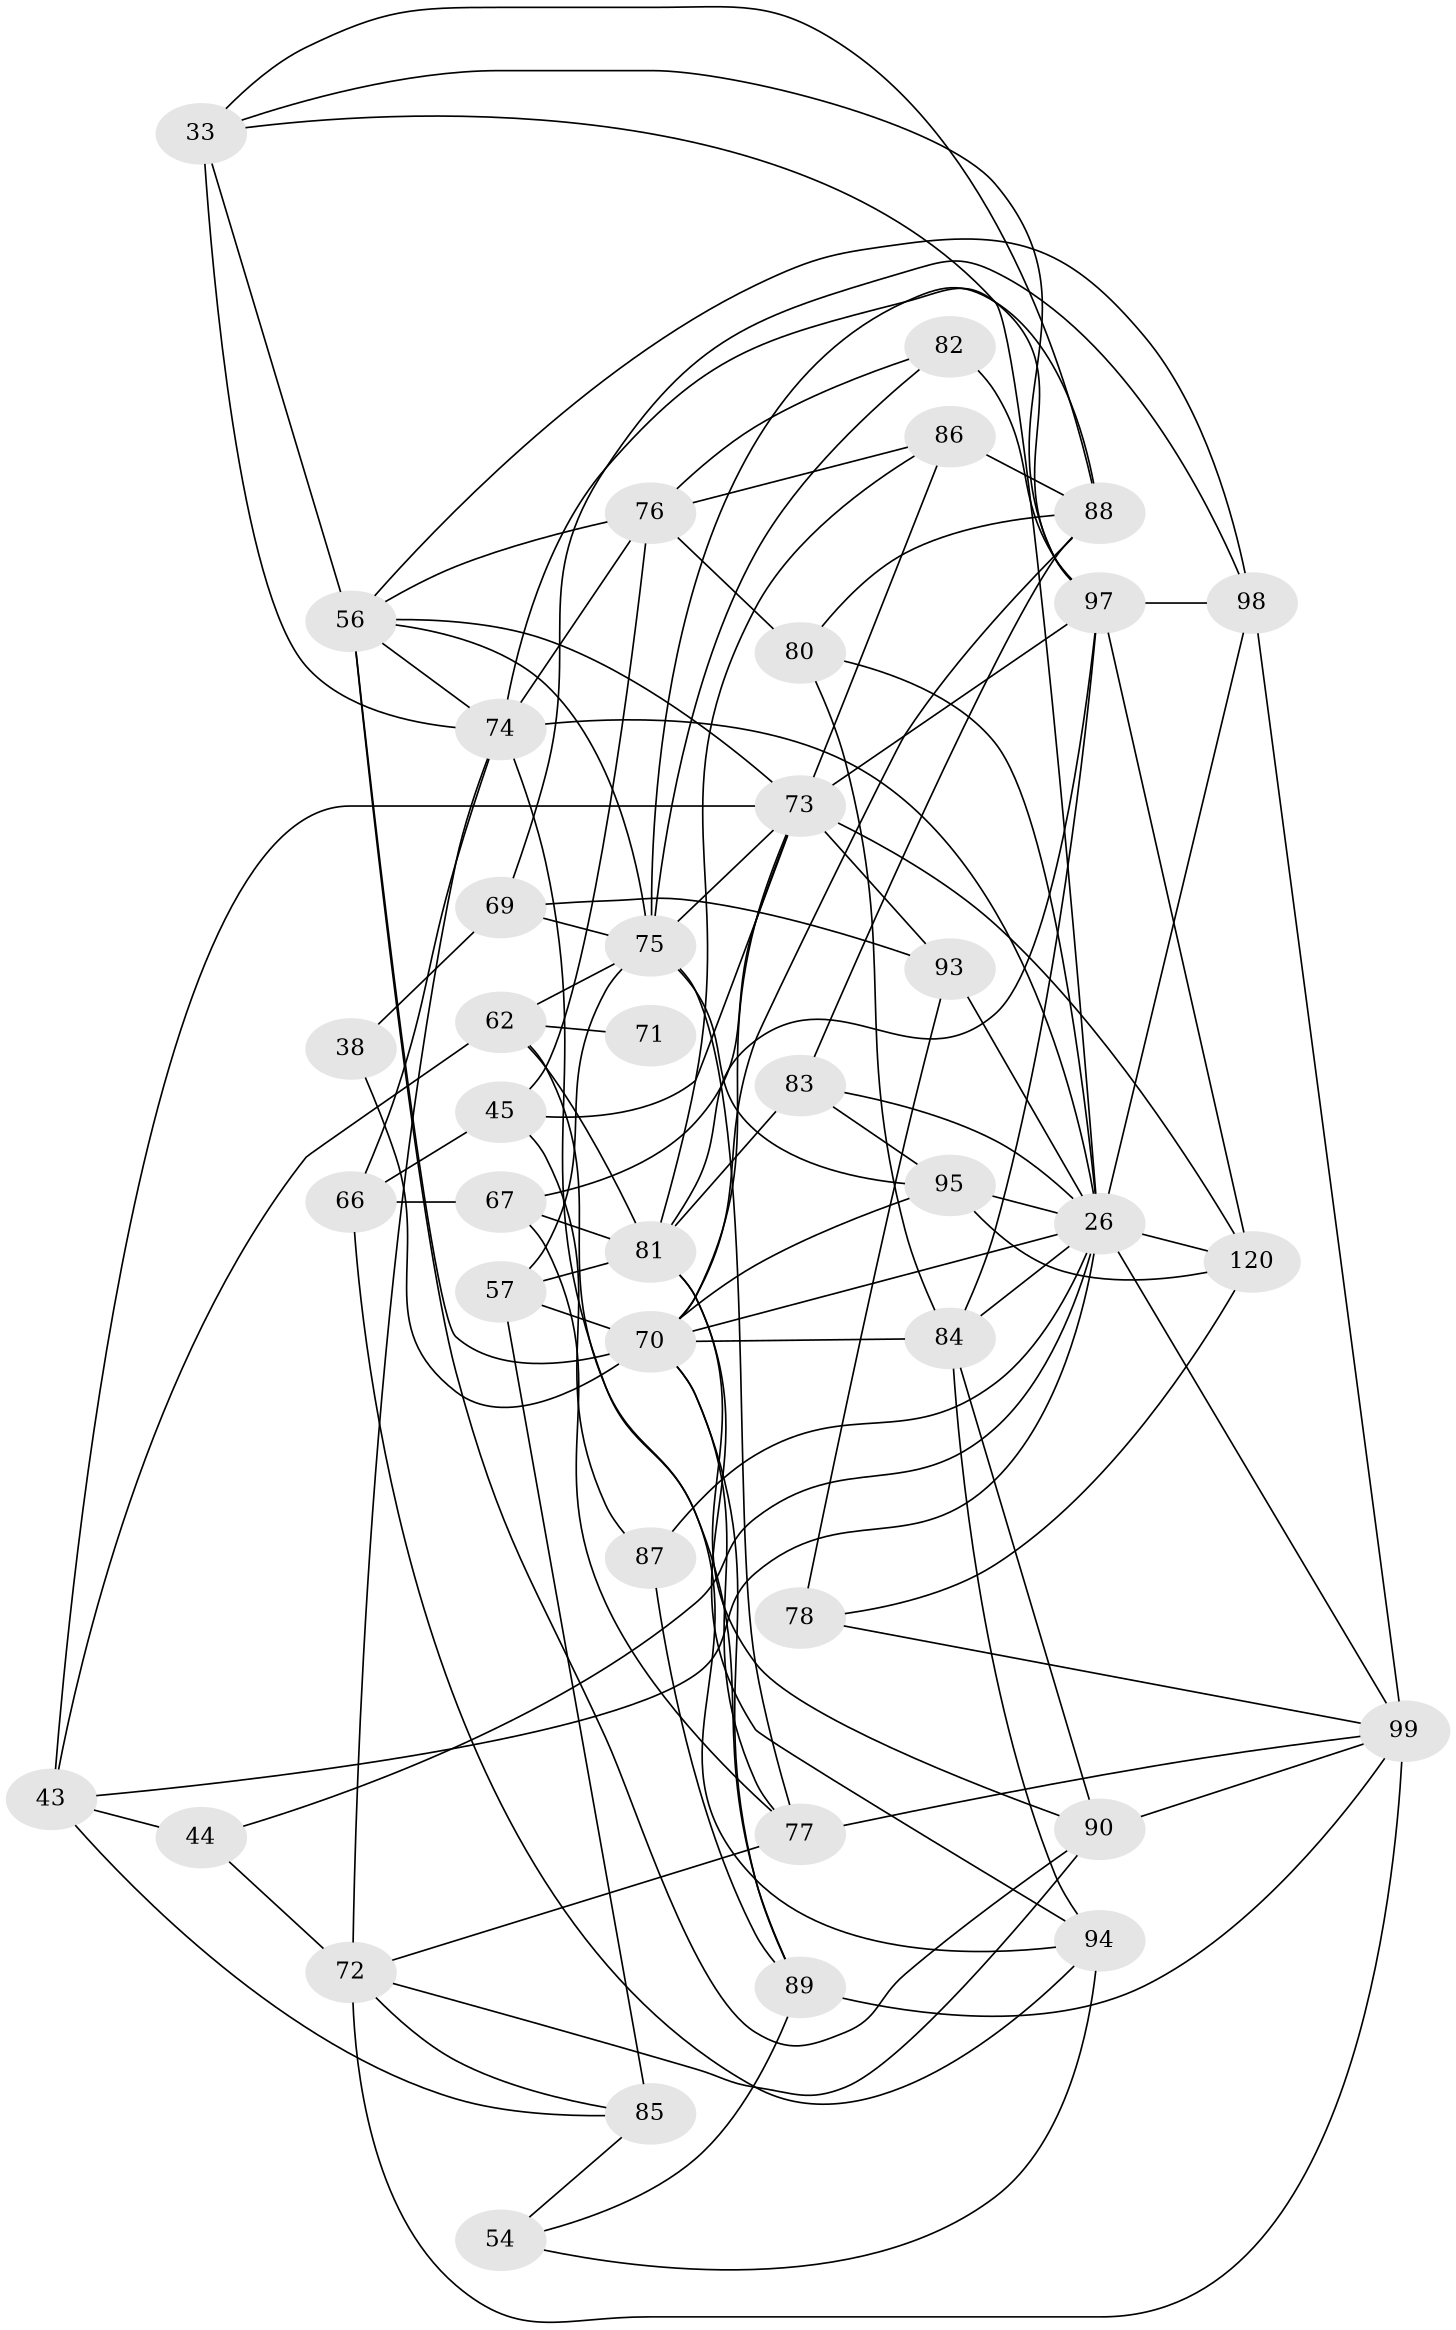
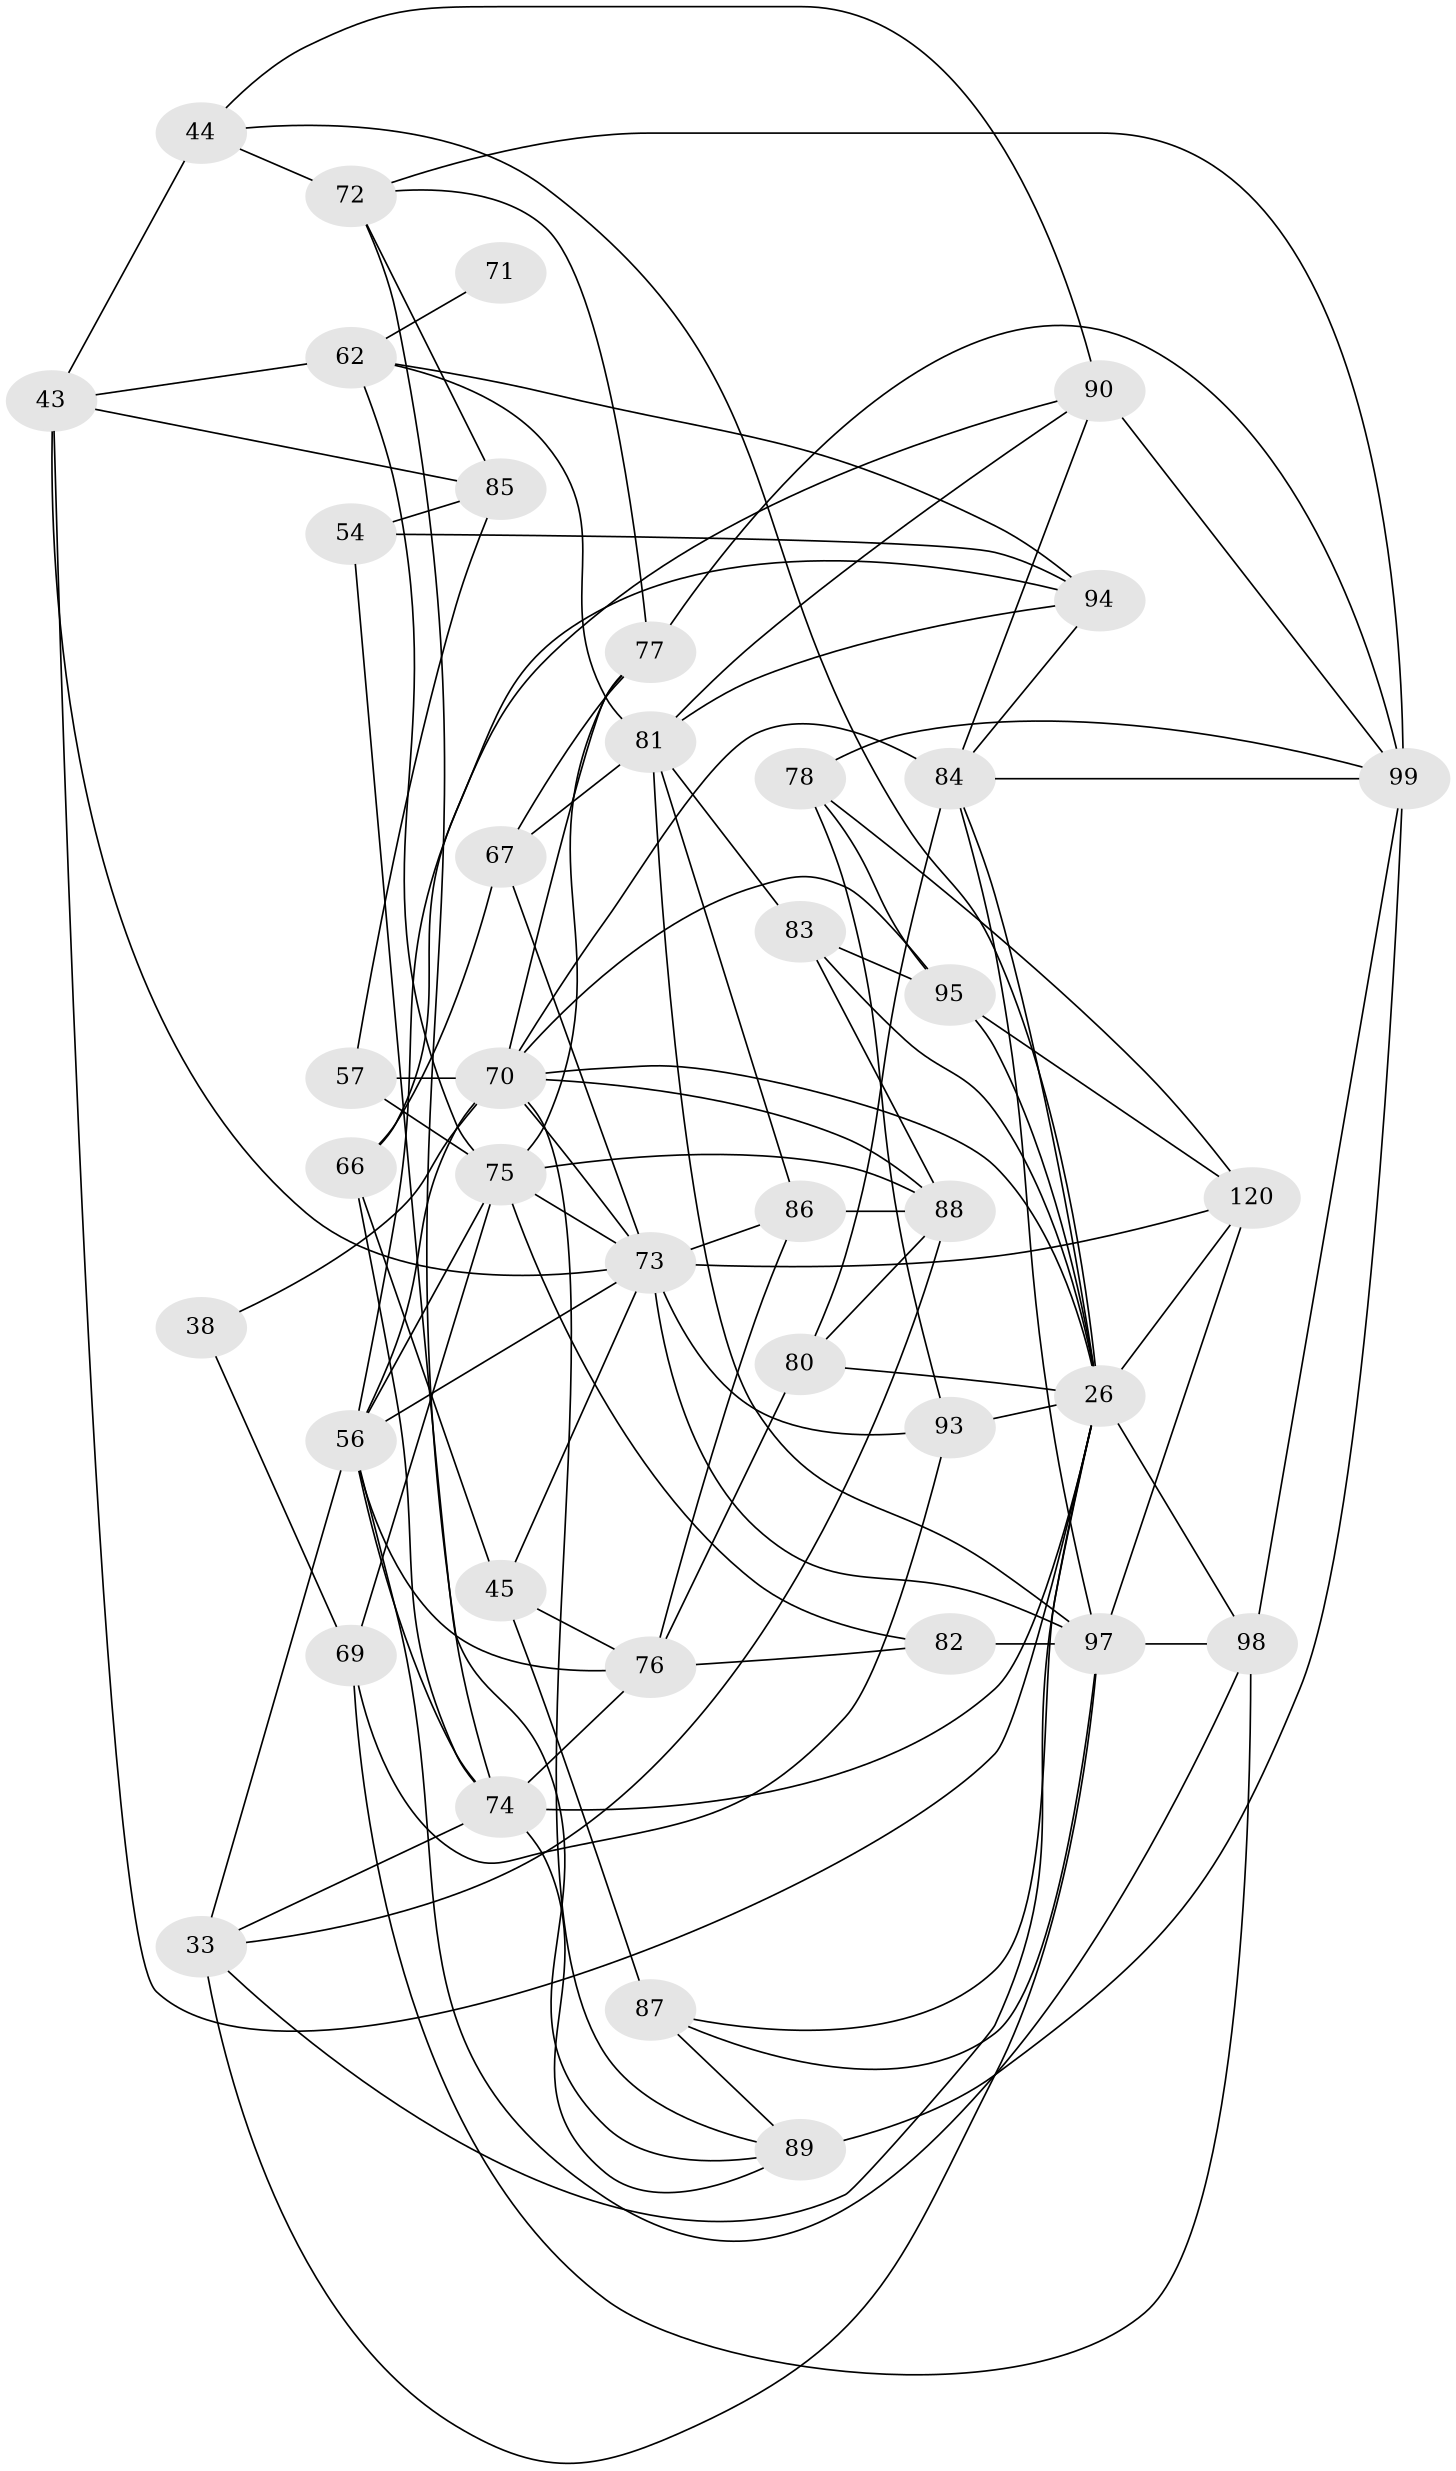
(805, 330) -> (959, 2054)
(748, 1123) -> (875, 887)
(590, 1268) -> none
(1252, 1478) -> (1177, 779)
(719, 2077) -> (744, 7)
